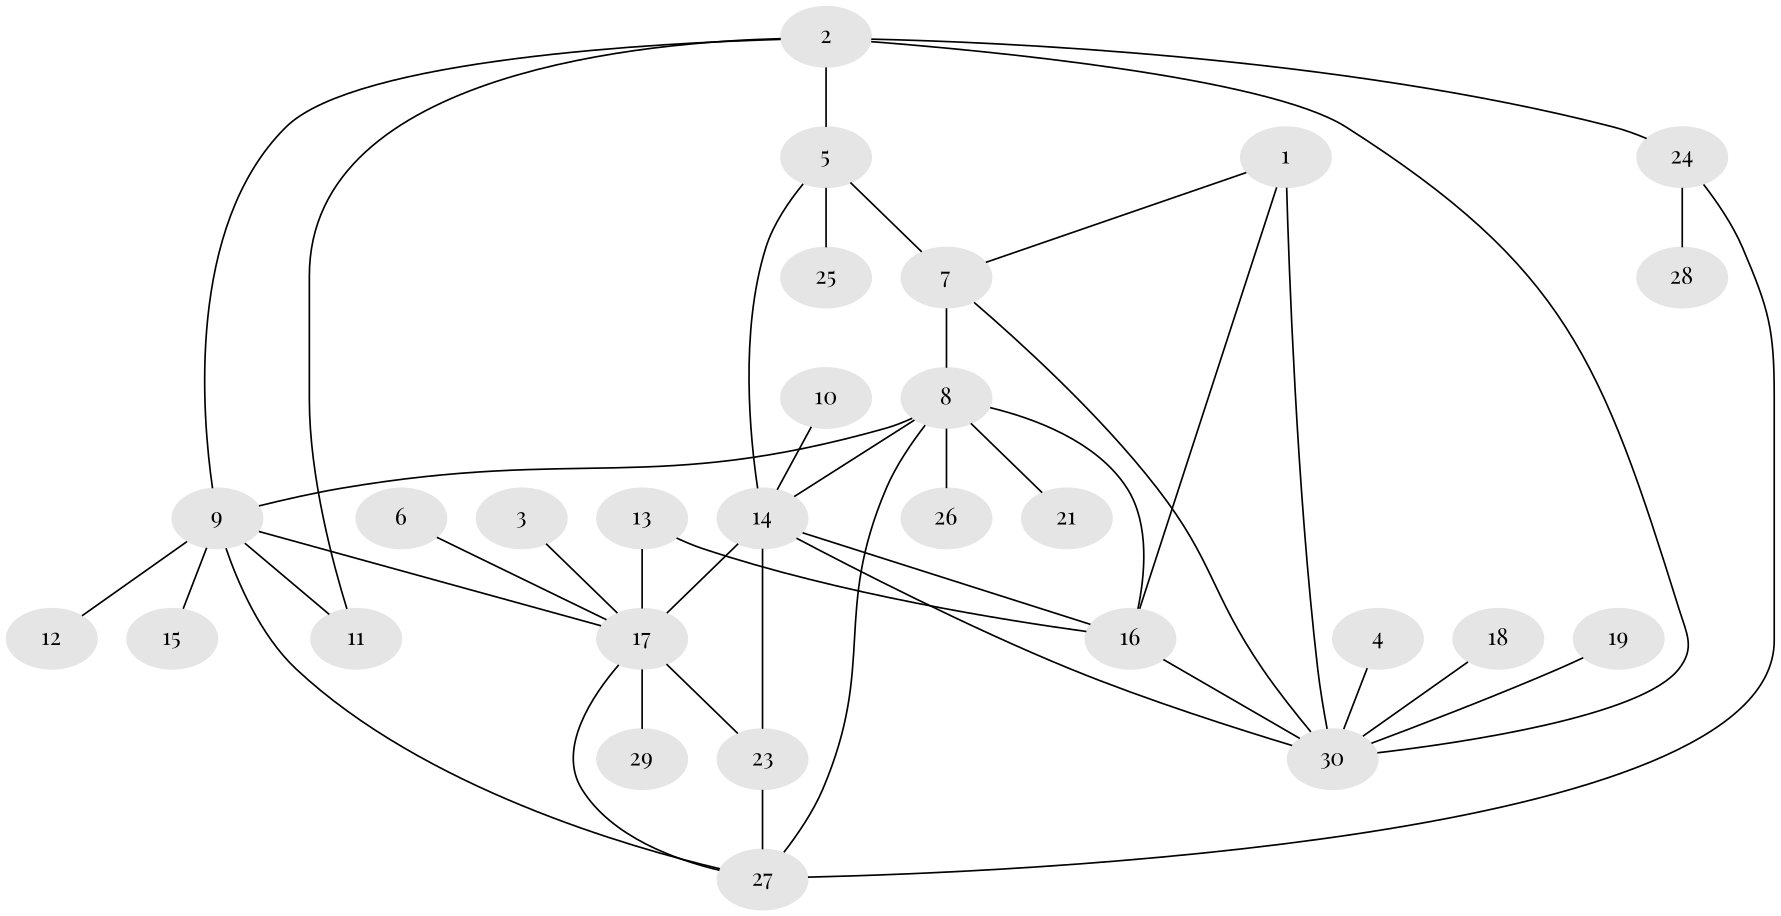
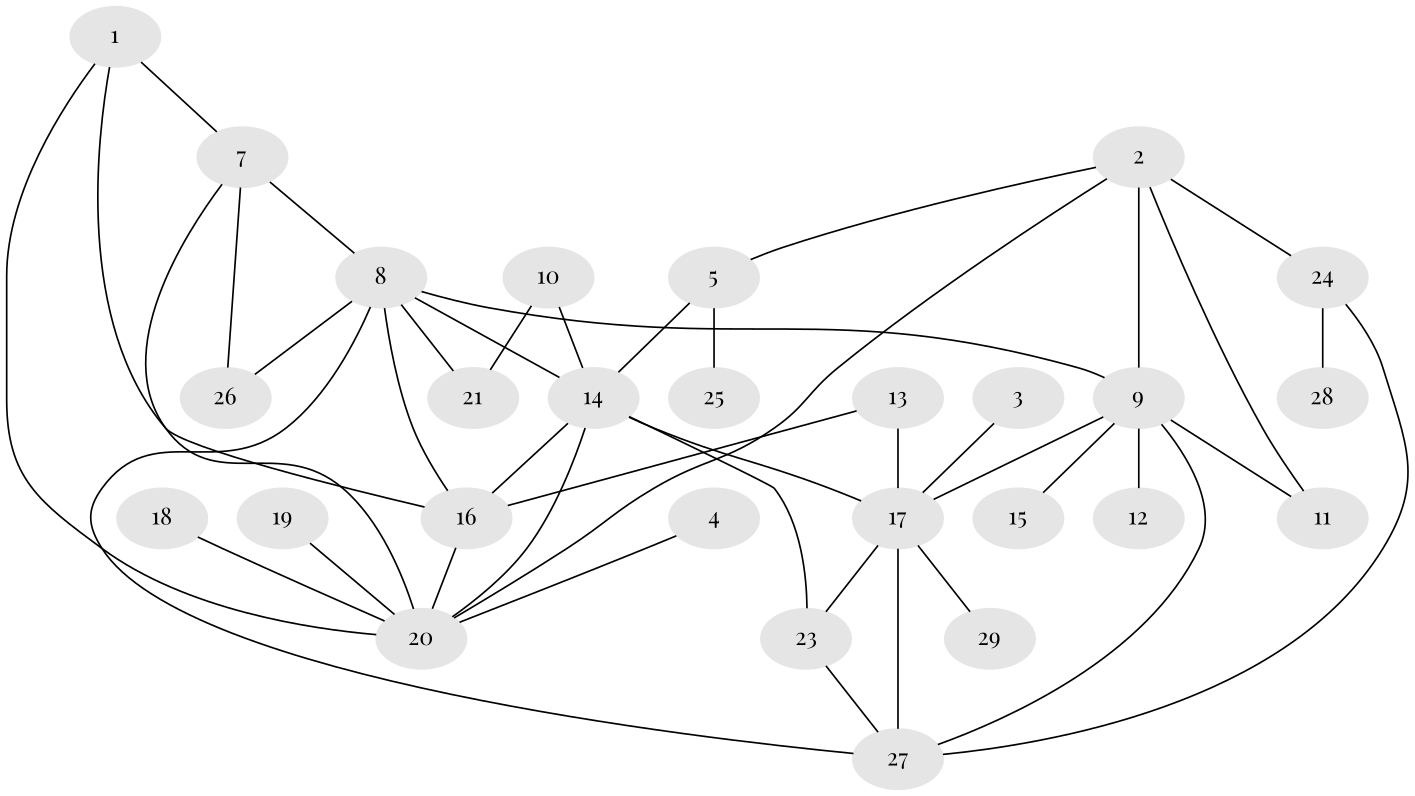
(886, 217) -> (234, 278)
none -> (511, 338)
(401, 518) -> none
(1333, 759) -> (421, 639)
